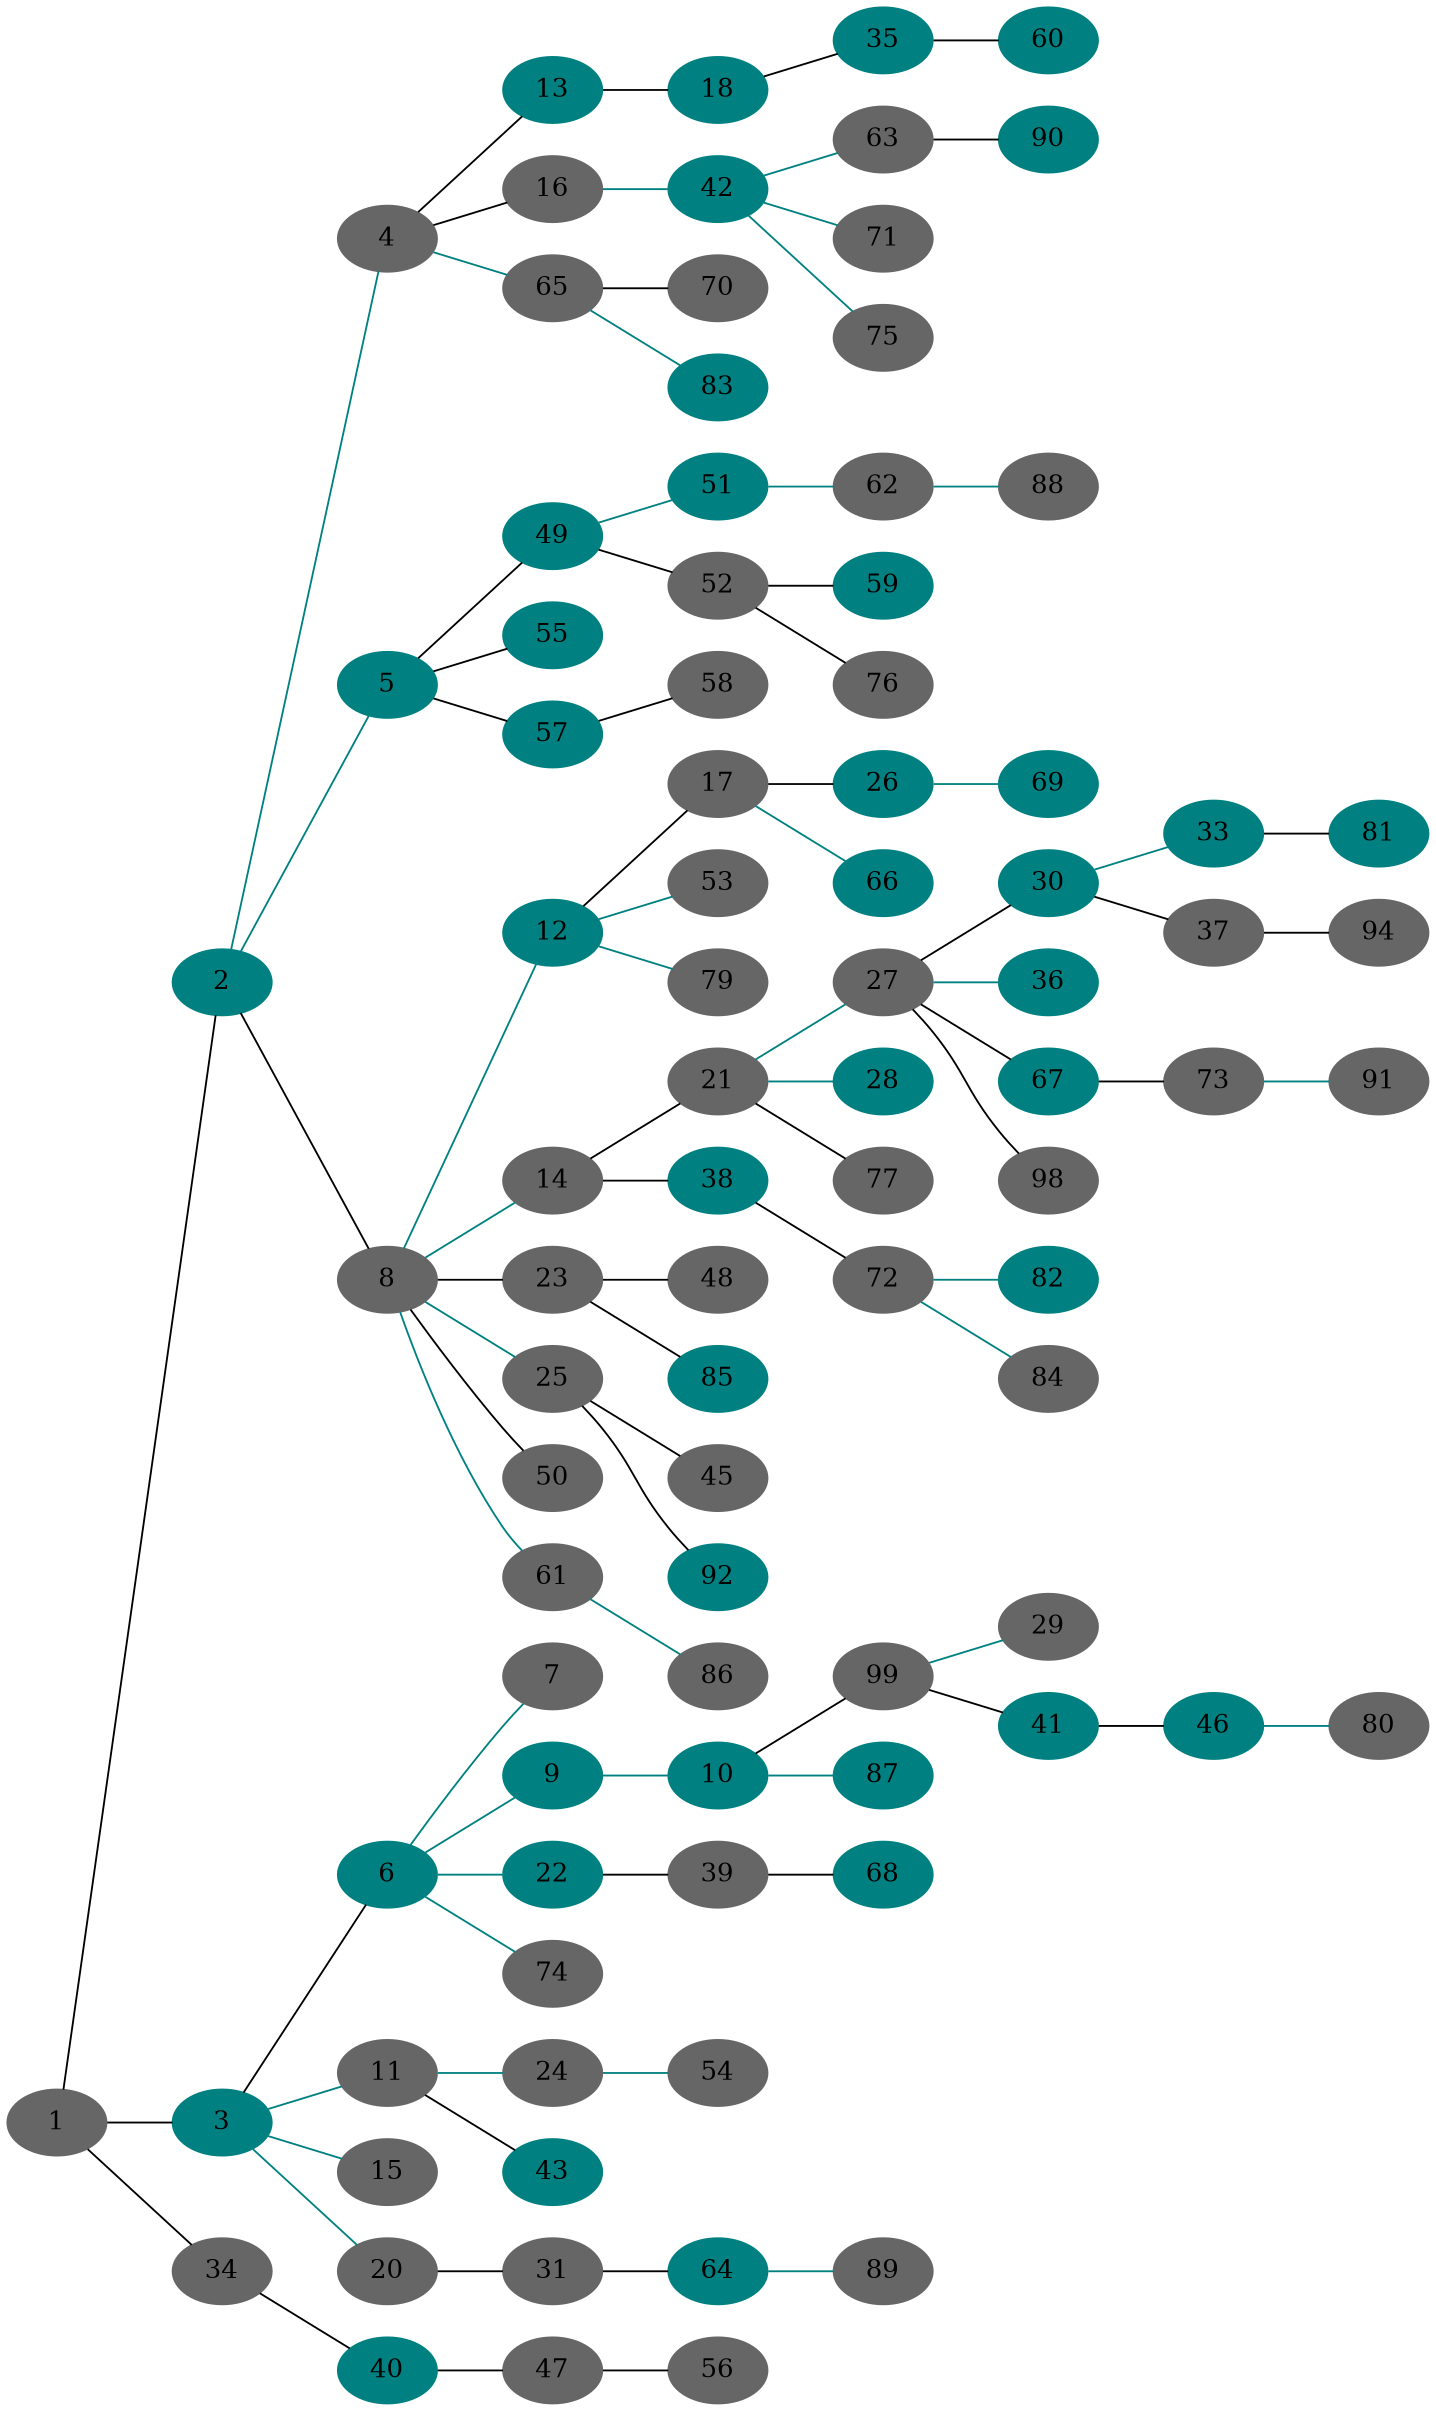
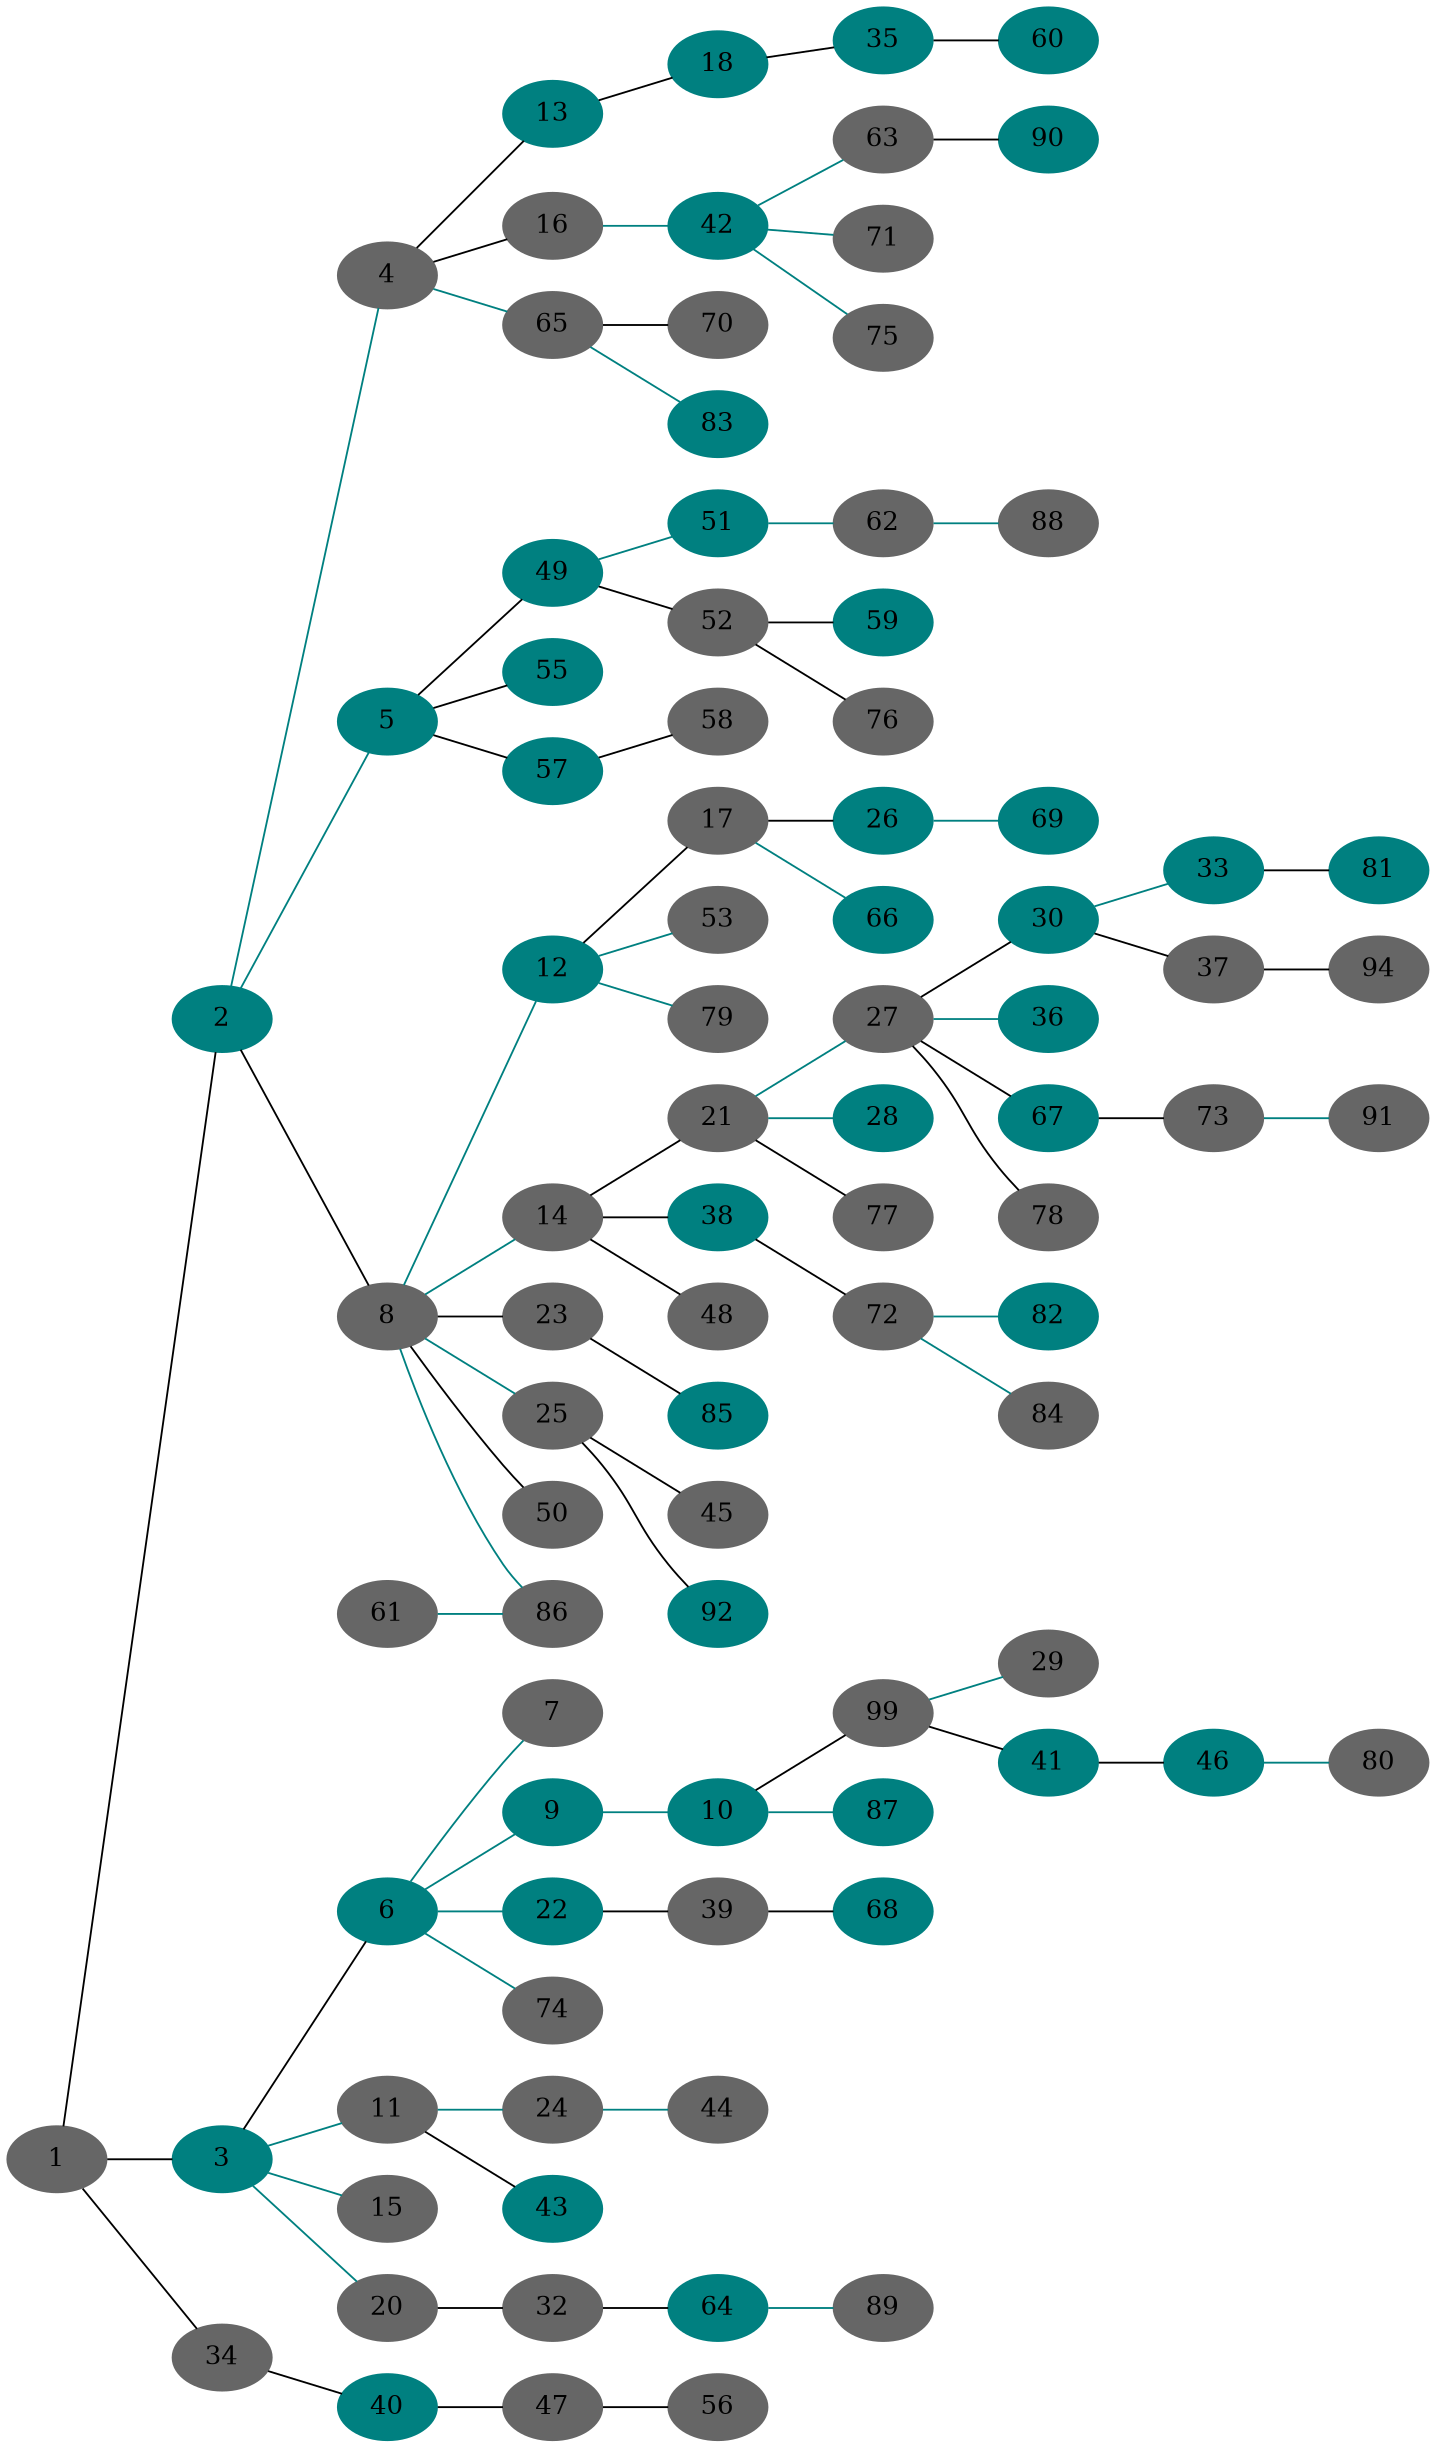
(1048, 1181) -> (1048, 1217)
(636, 1280) -> (635, 1267)
(452, 1437) -> (452, 1473)
(718, 2073) -> (718, 2110)
(553, 2271) -> (553, 2308)
